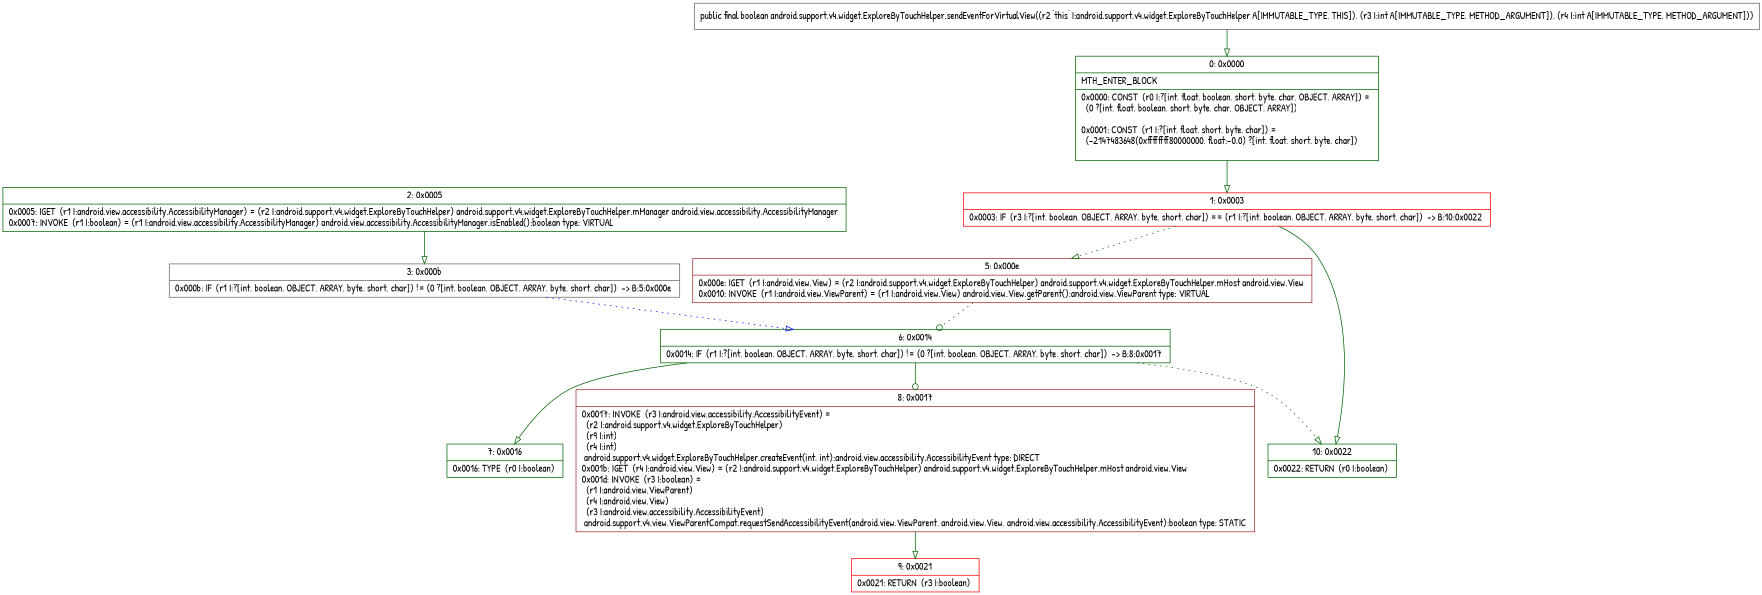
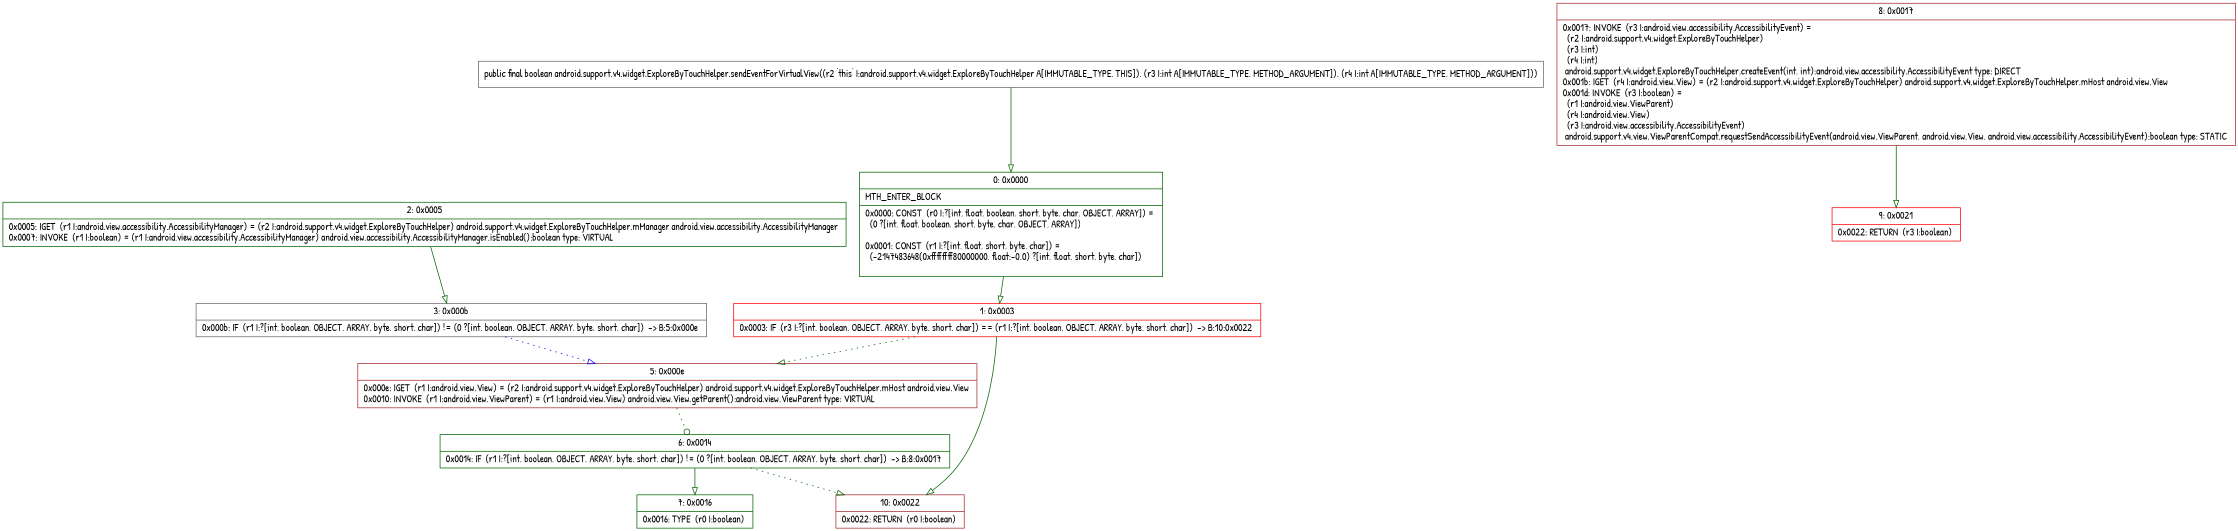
(666, 313) -> (547, 349)
(915, 373) -> none
(600, 436) -> (1581, 50)
(1332, 461) -> (900, 511)
(915, 583) -> (1896, 232)
